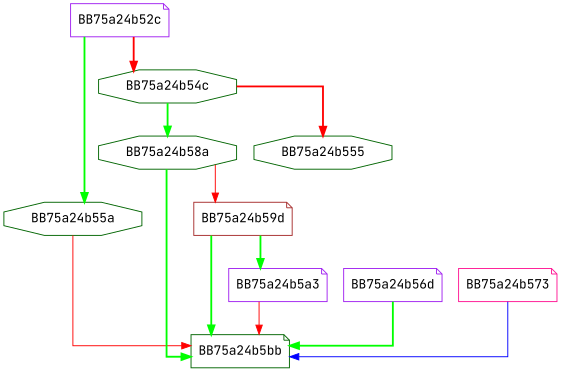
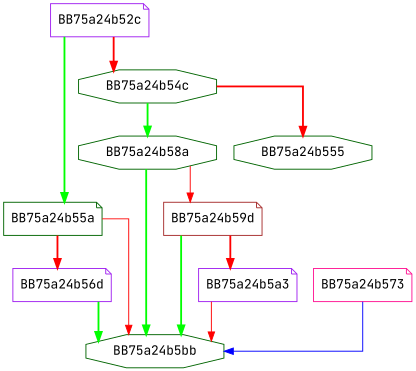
(73, 219) -> (53, 219)
none -> (57, 247)
(260, 247) -> (230, 247)
(240, 351) -> (155, 351)
